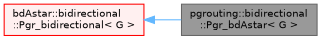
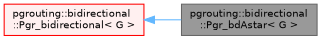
(74, 20) -> (74, 20)
